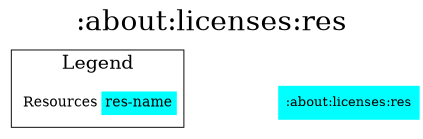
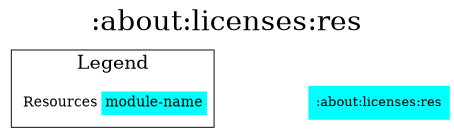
(139, 102) -> (154, 102)
